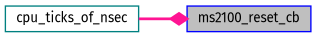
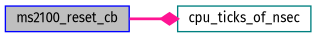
(155, 19) -> (145, 19)
